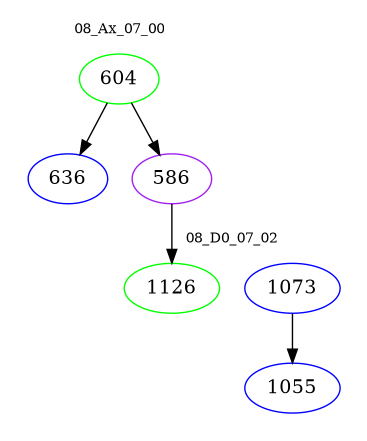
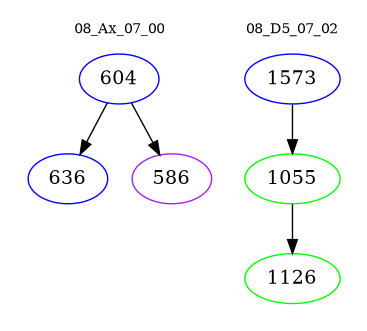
(119, 79) -> (119, 79)
(172, 234) -> (292, 222)
(232, 239) -> (292, 30)
(292, 288) -> (292, 79)
(292, 388) -> (292, 179)
